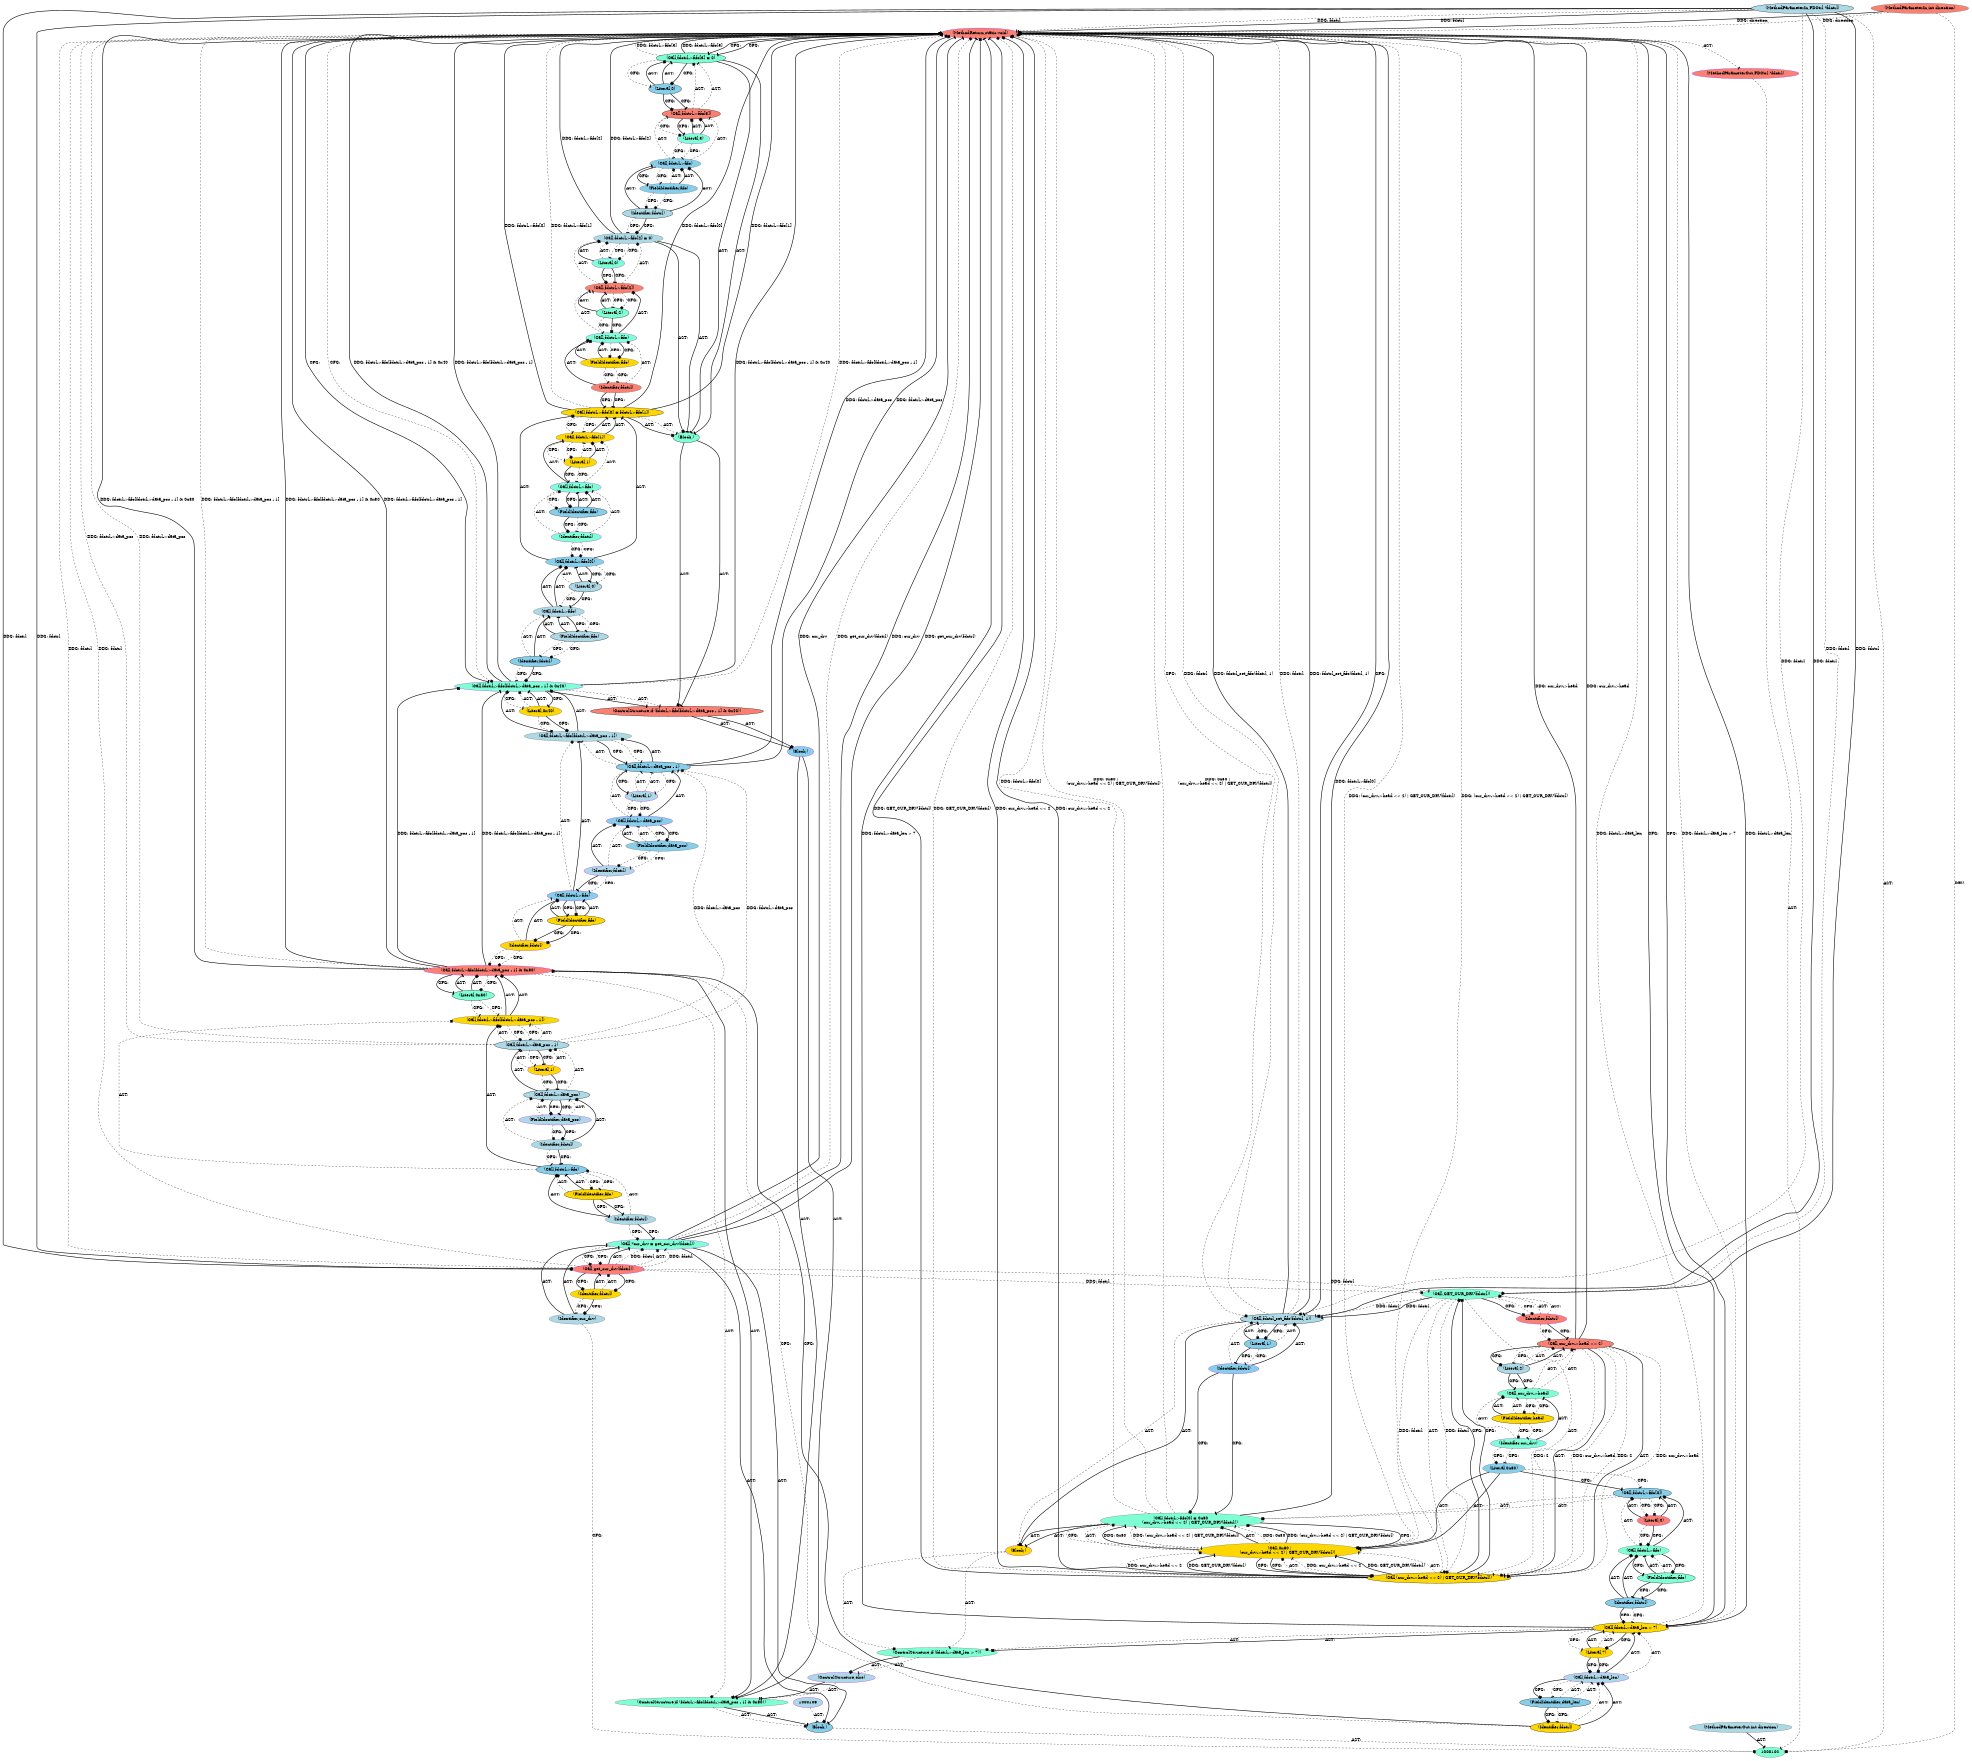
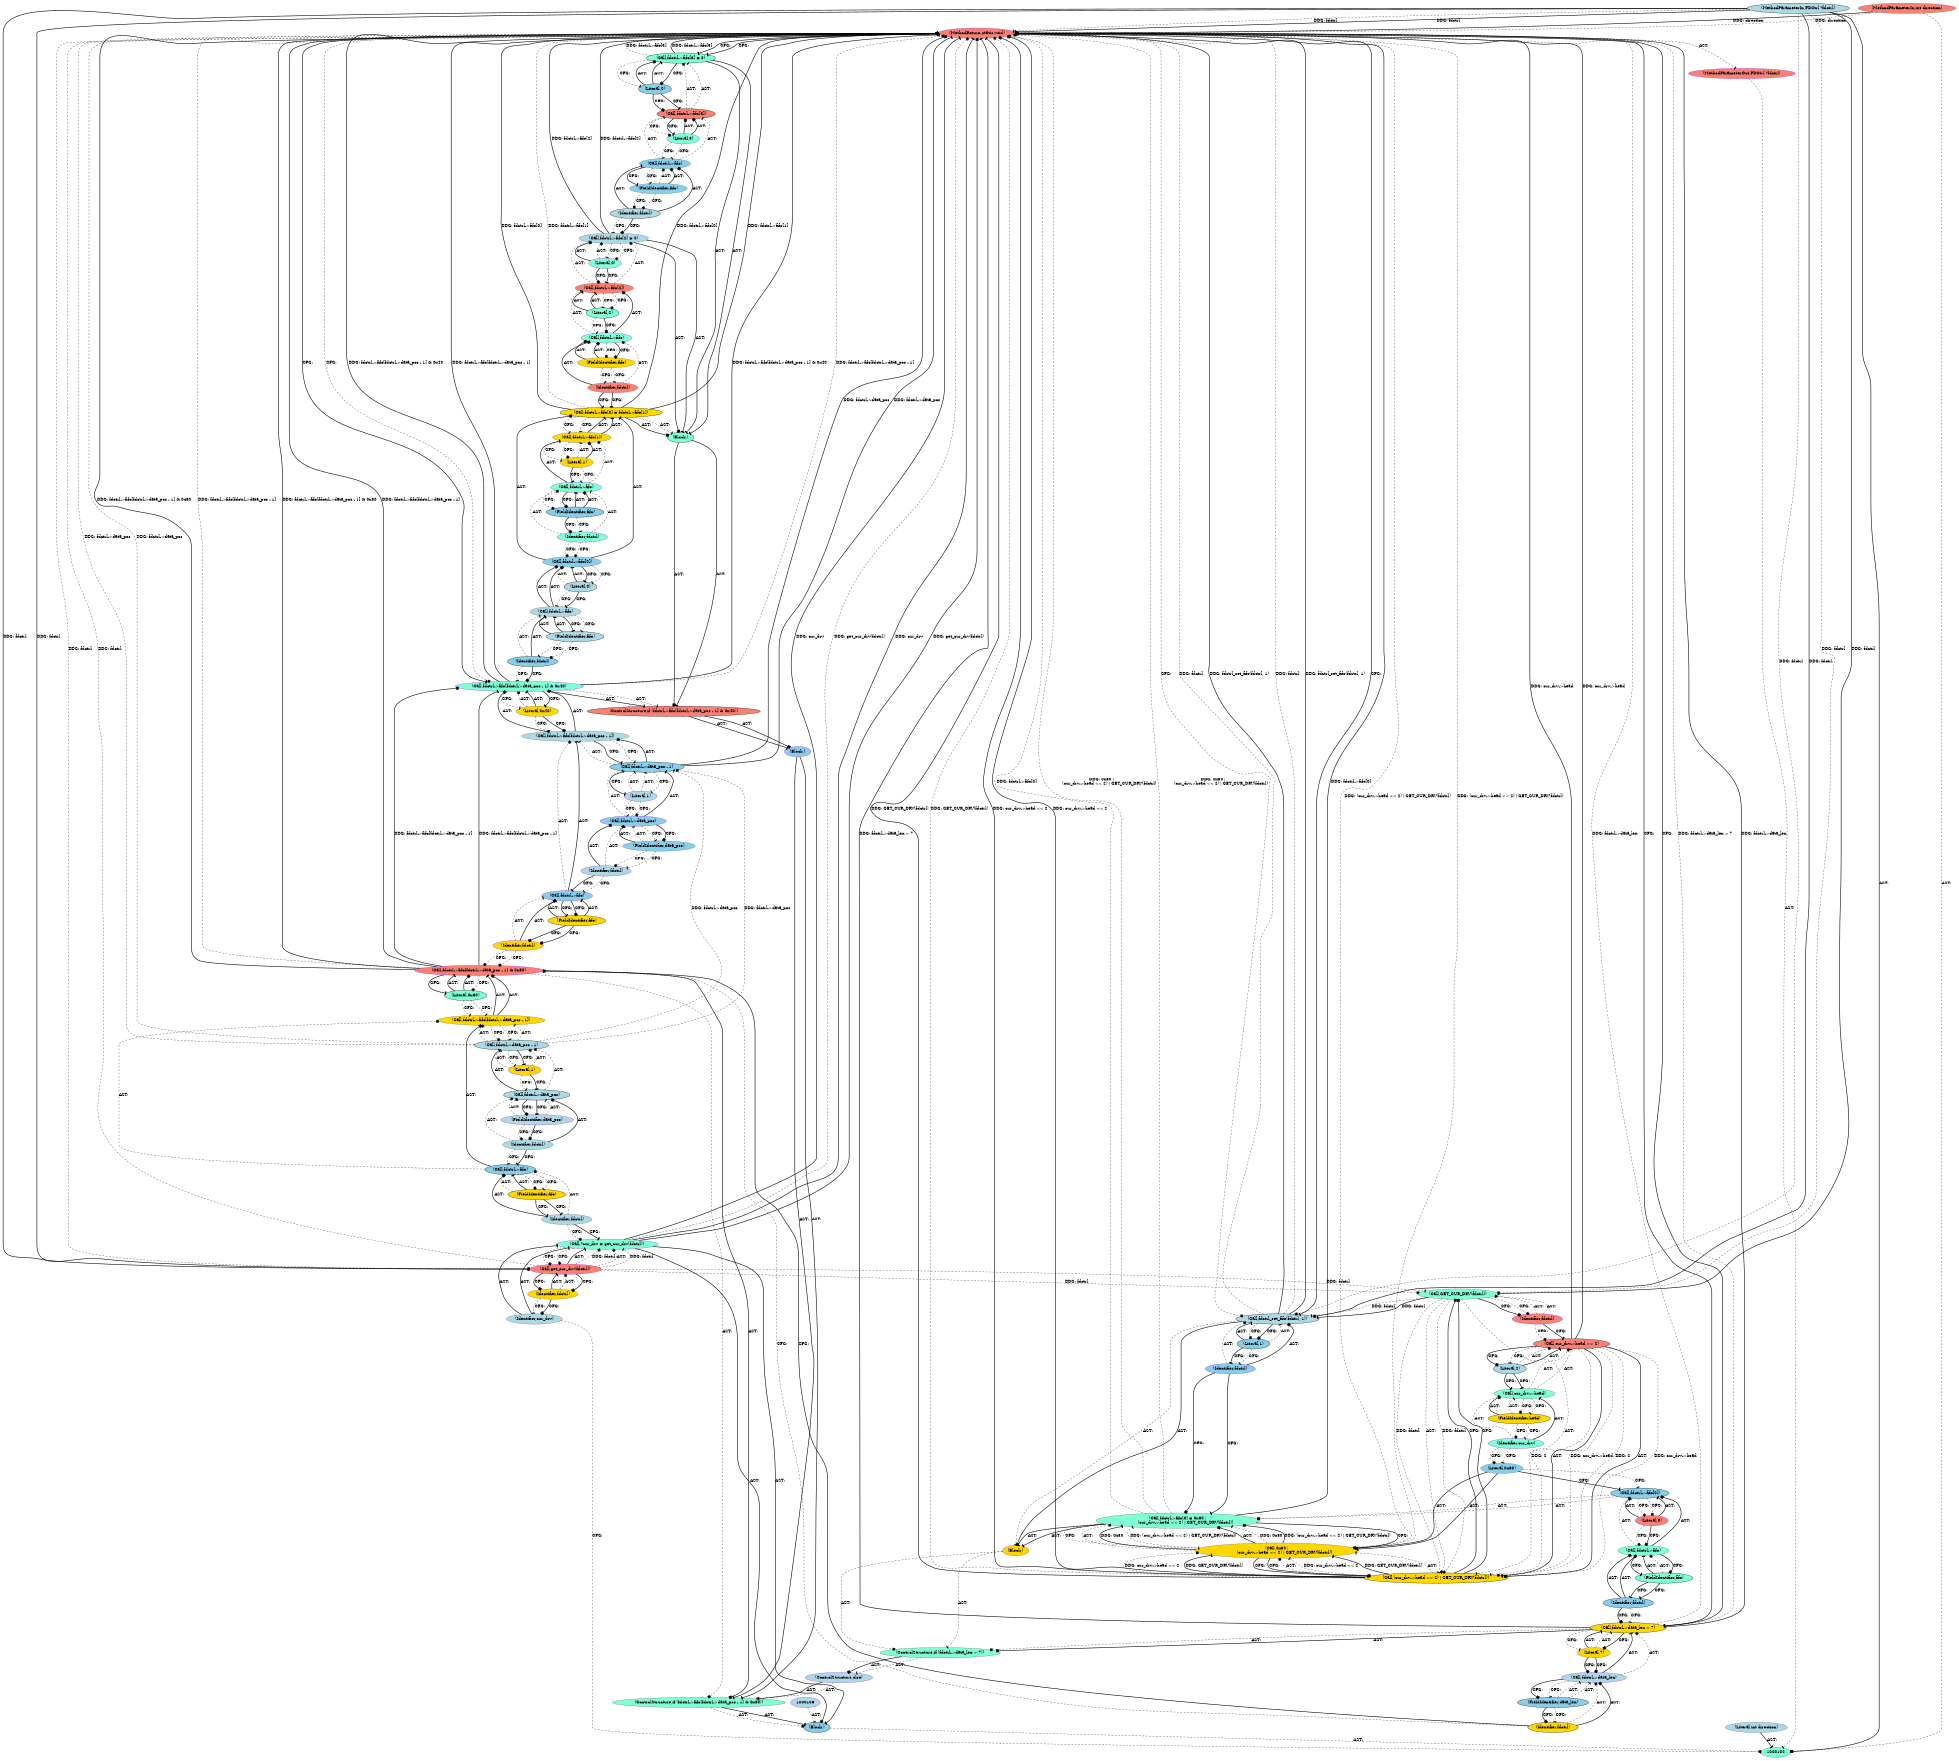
(1960, 883) -> (1947, 883)
(1883, 912) -> (1879, 906)
(1741, 1727) -> (1756, 1727)
